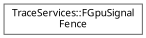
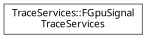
(73, 19) -> (73, 19)
